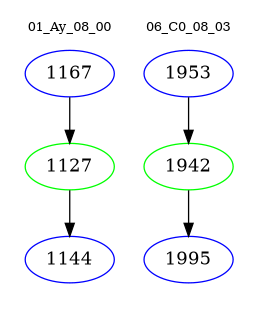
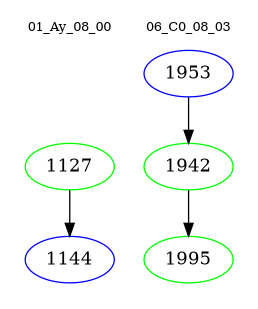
(70, 74) -> none
(189, 260) -> (189, 260)
